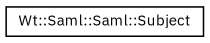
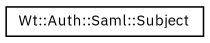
(105, 22) -> (105, 22)
